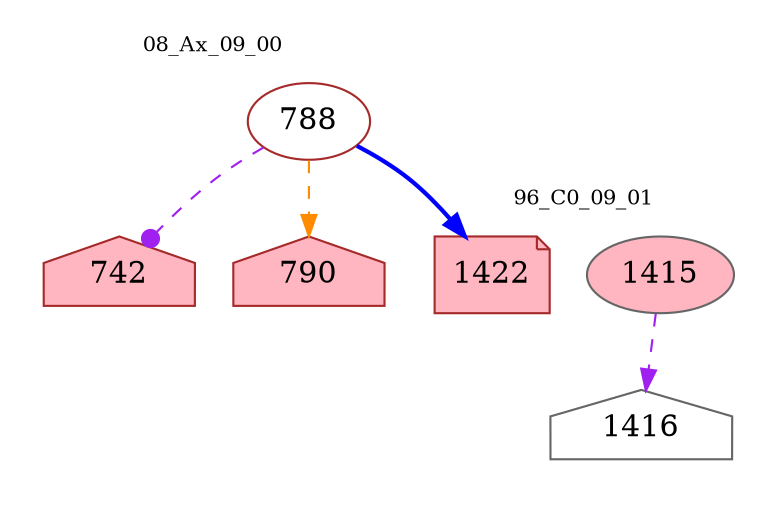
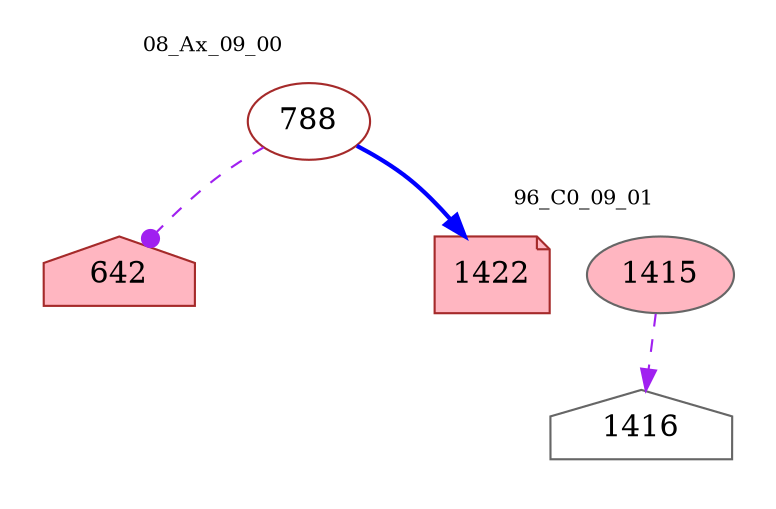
(119, 275) -> (119, 275)
(309, 275) -> none
